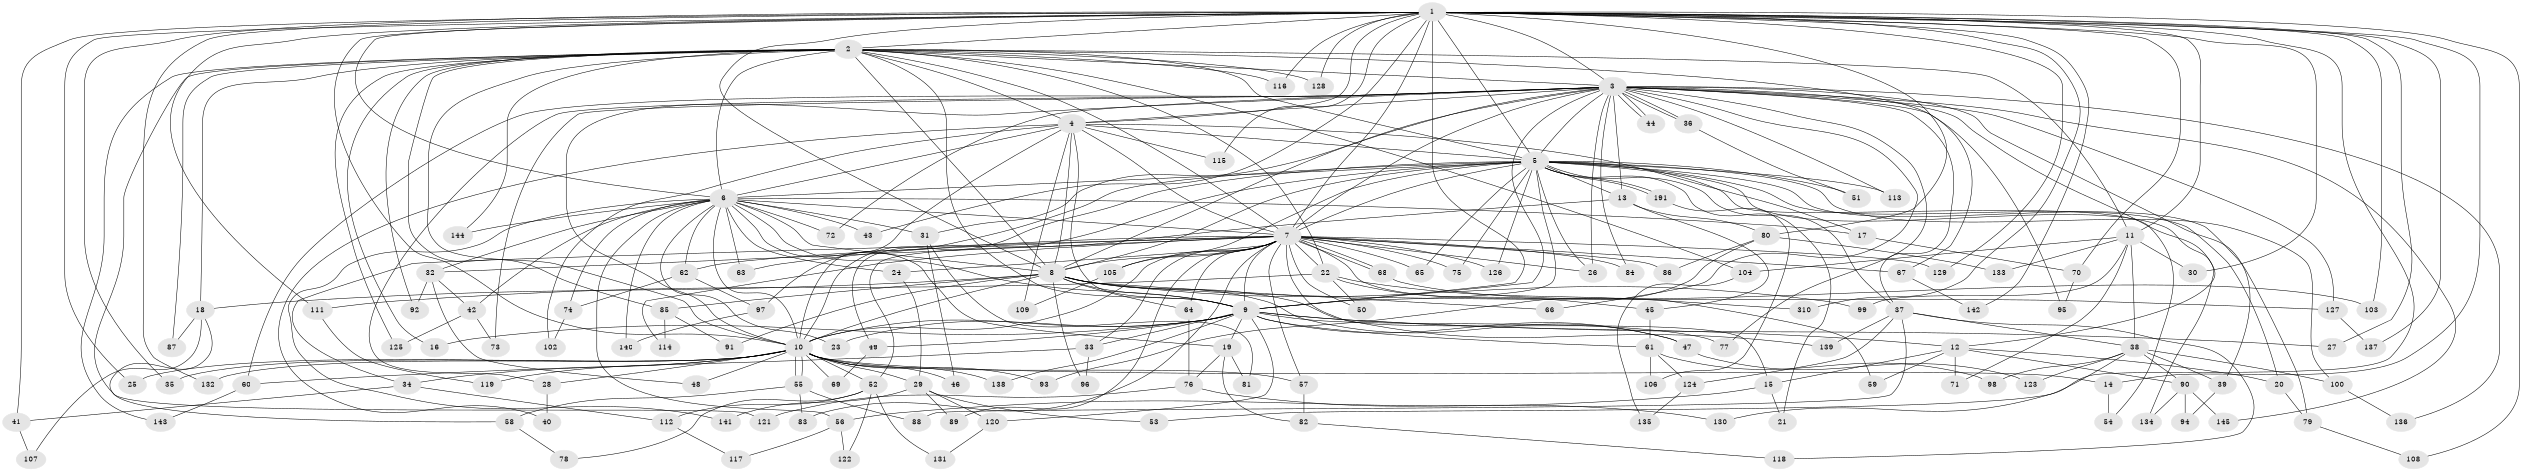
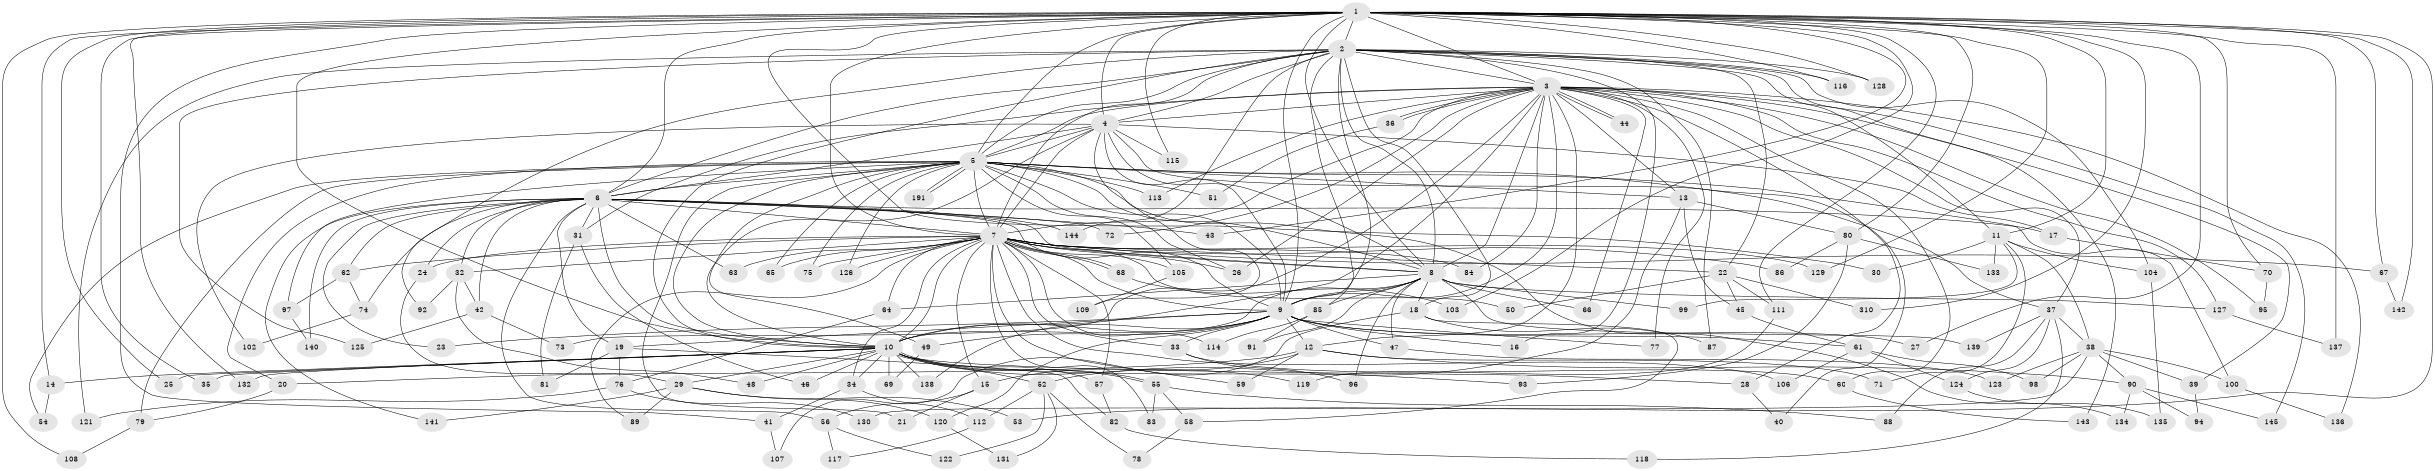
(1496, 65) -> (1976, 19)
(1782, 279) -> (1336, 364)
